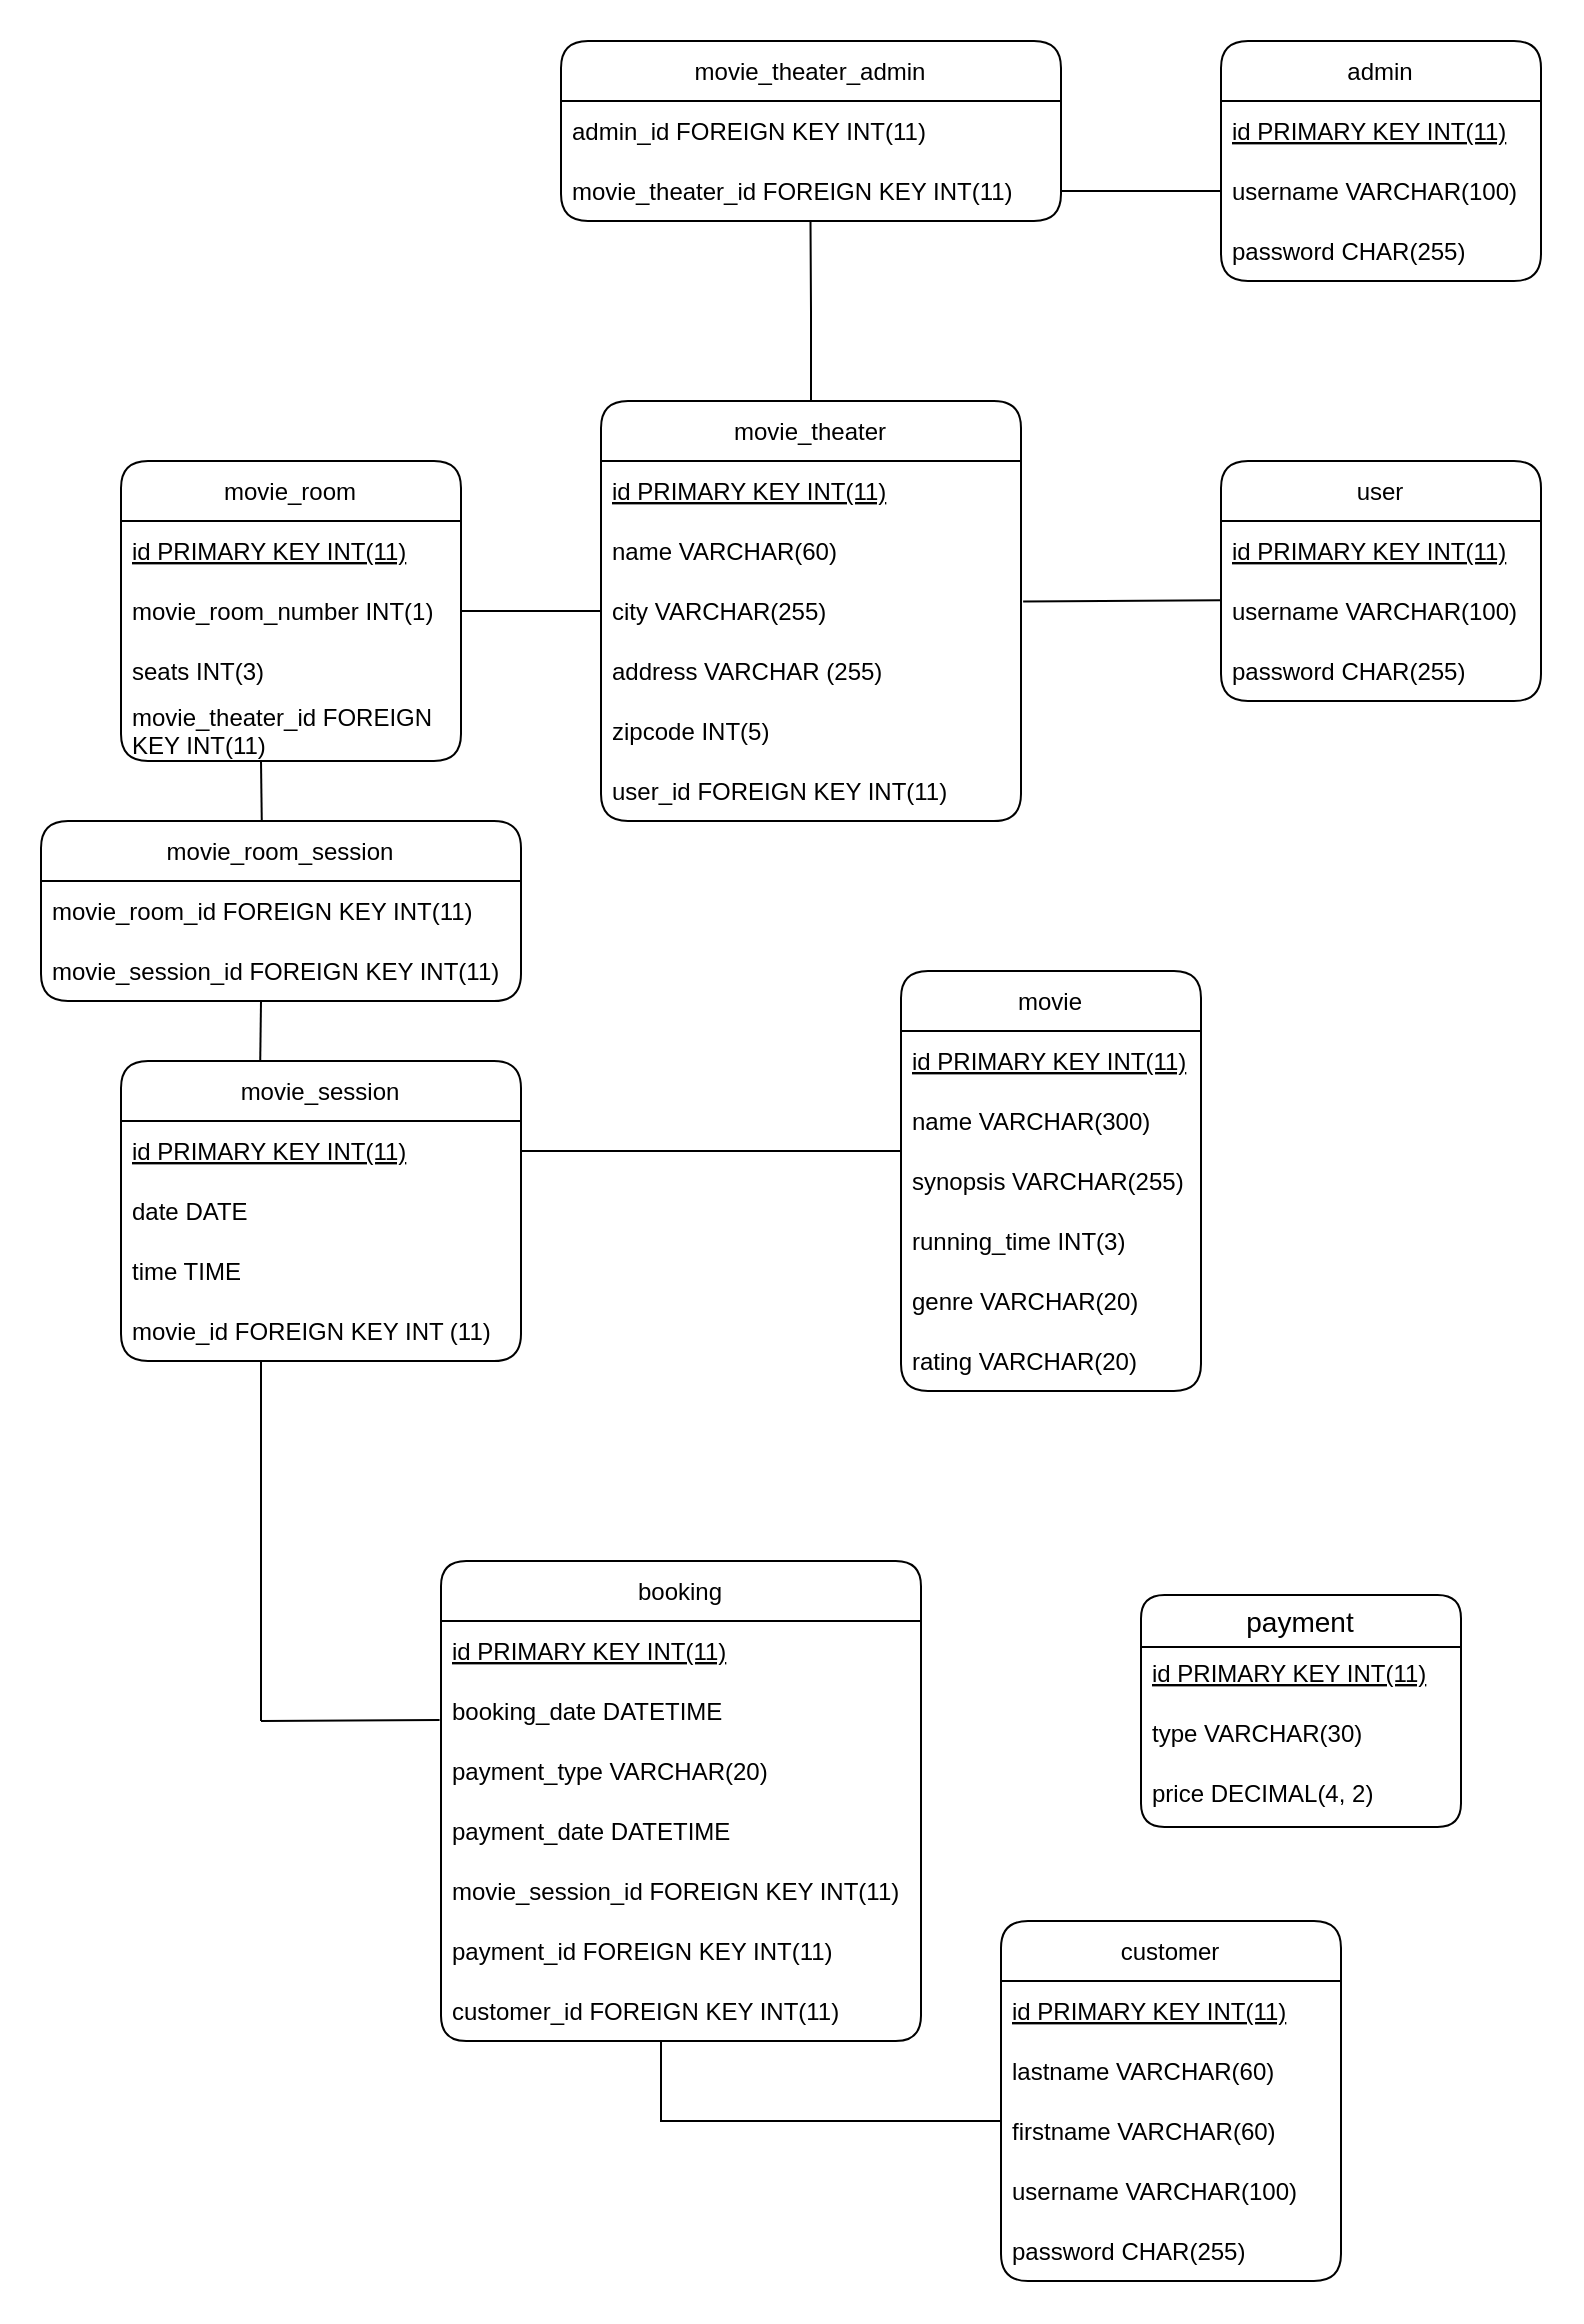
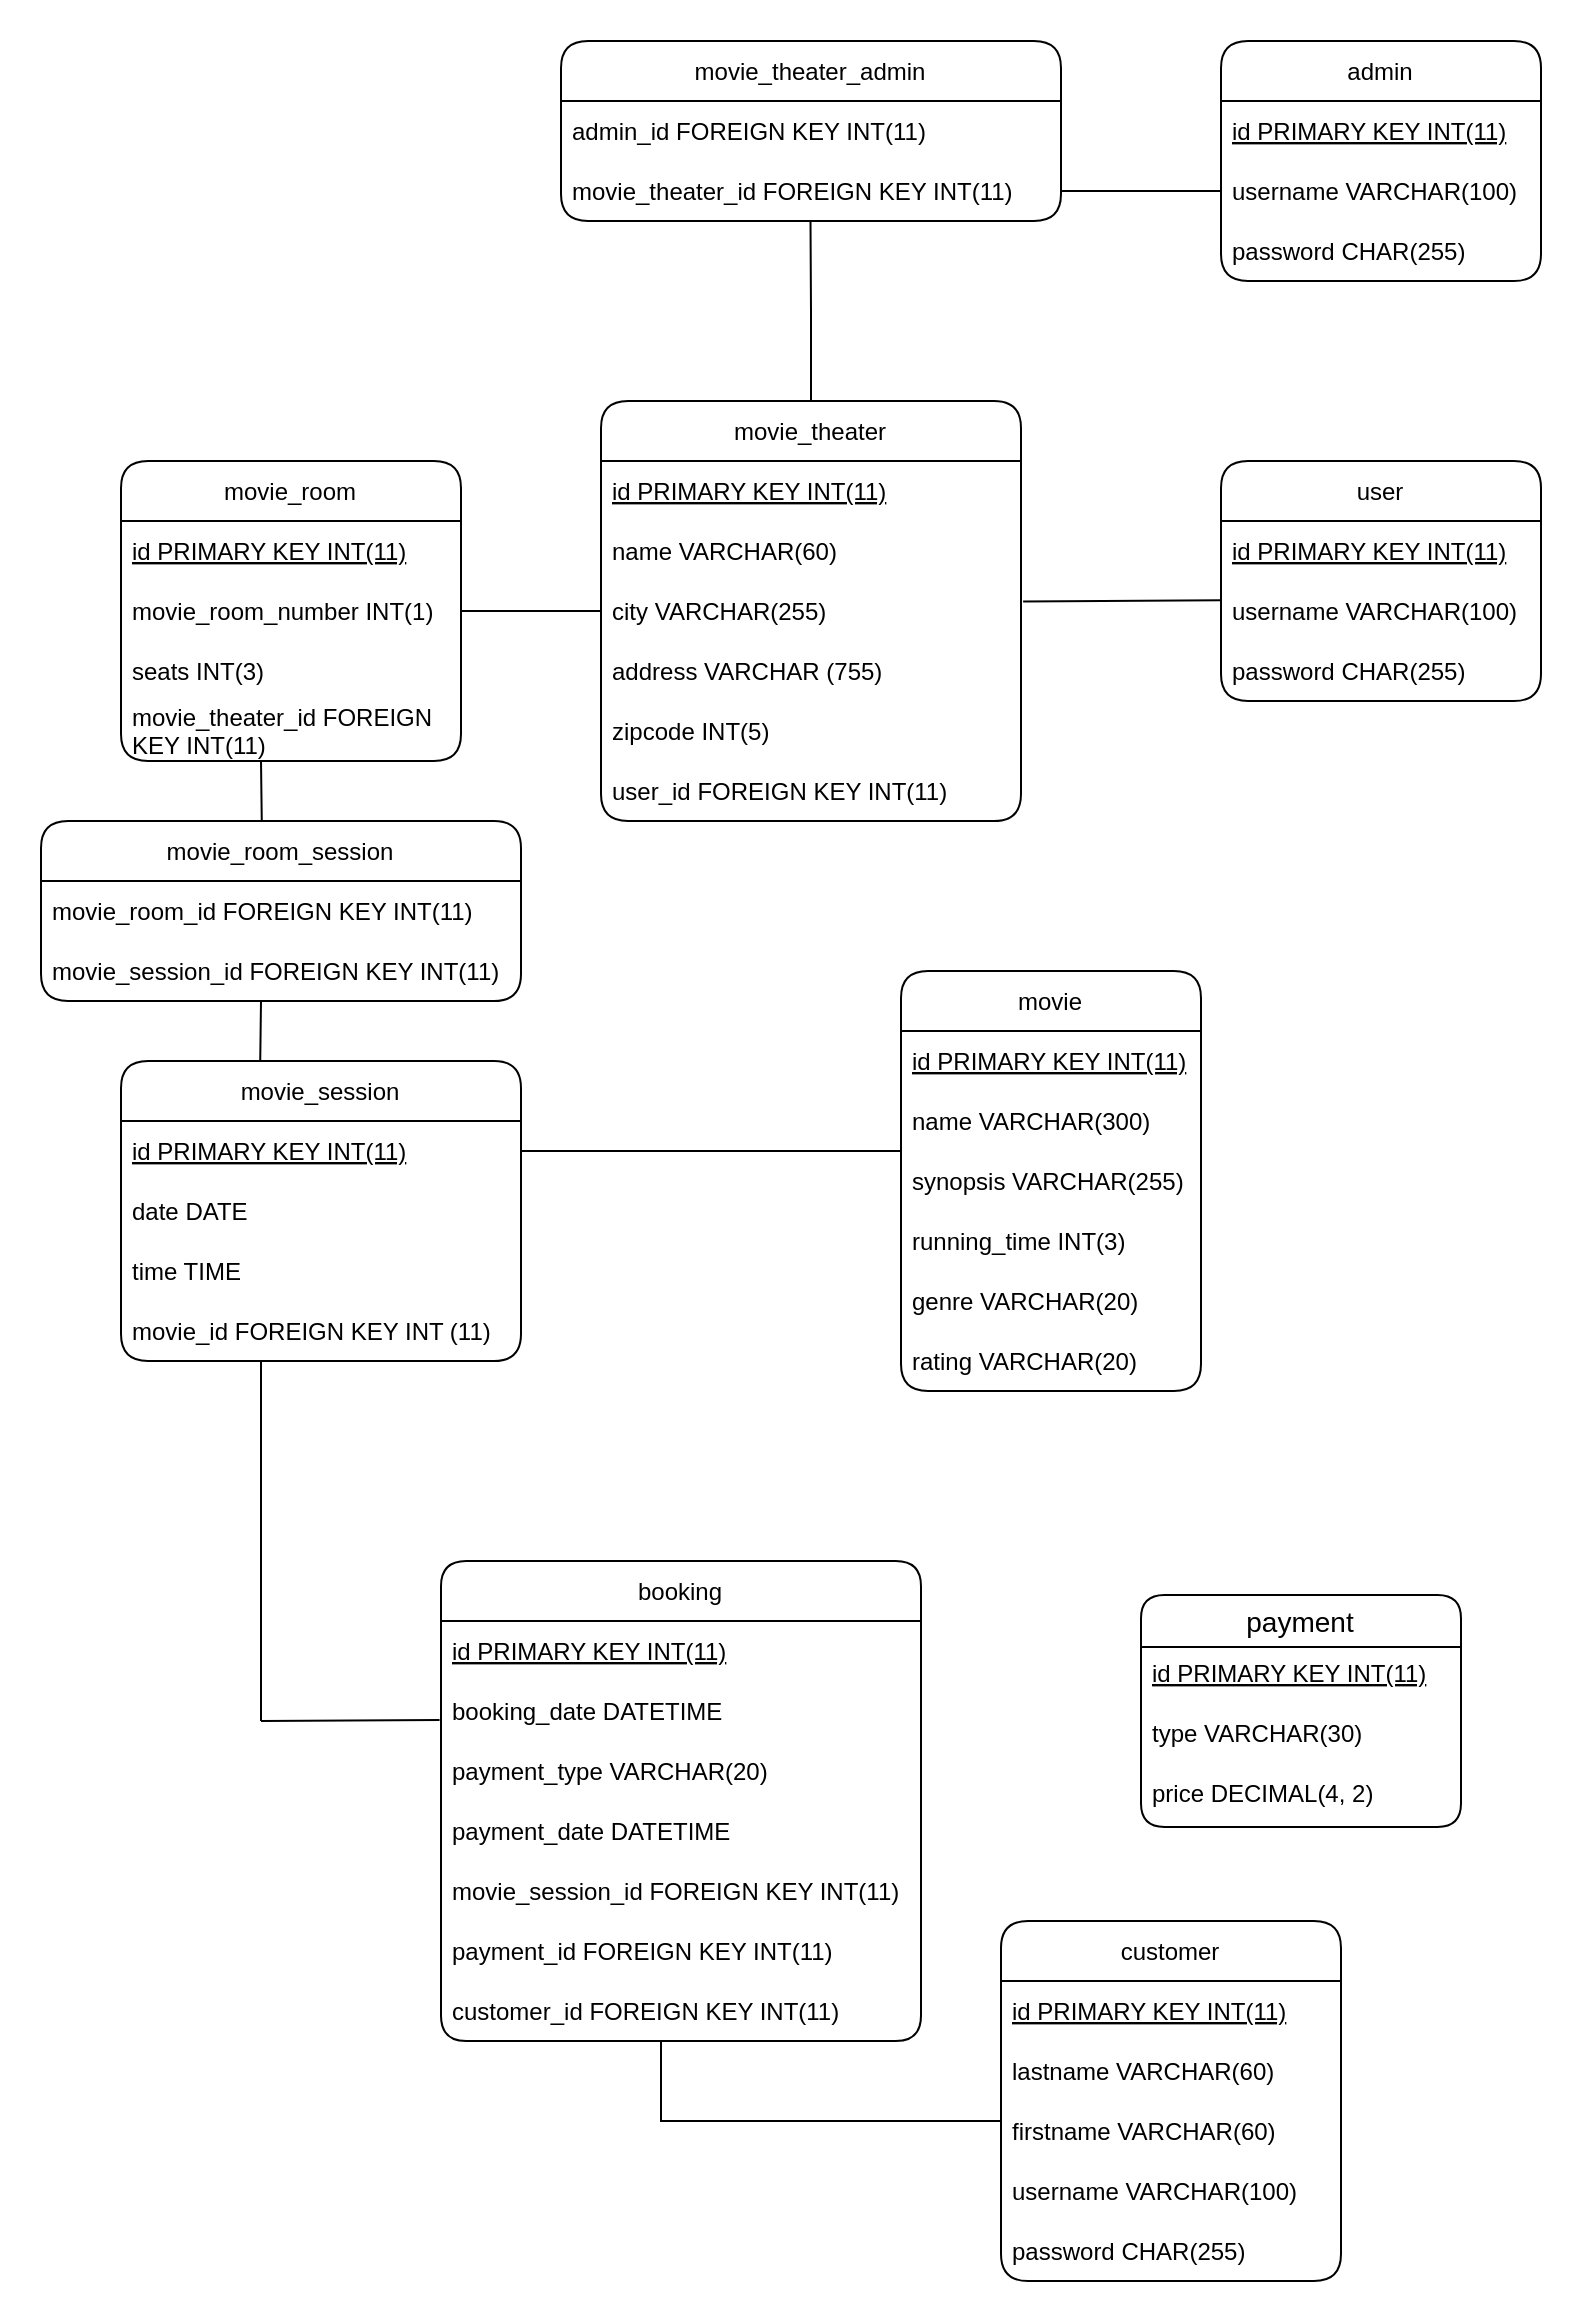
(747, 672) -> (747, 672)
